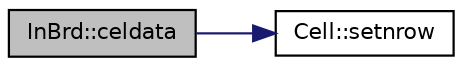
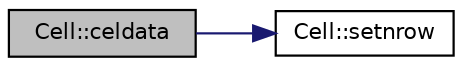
(102, 33) -> (102, 33)
